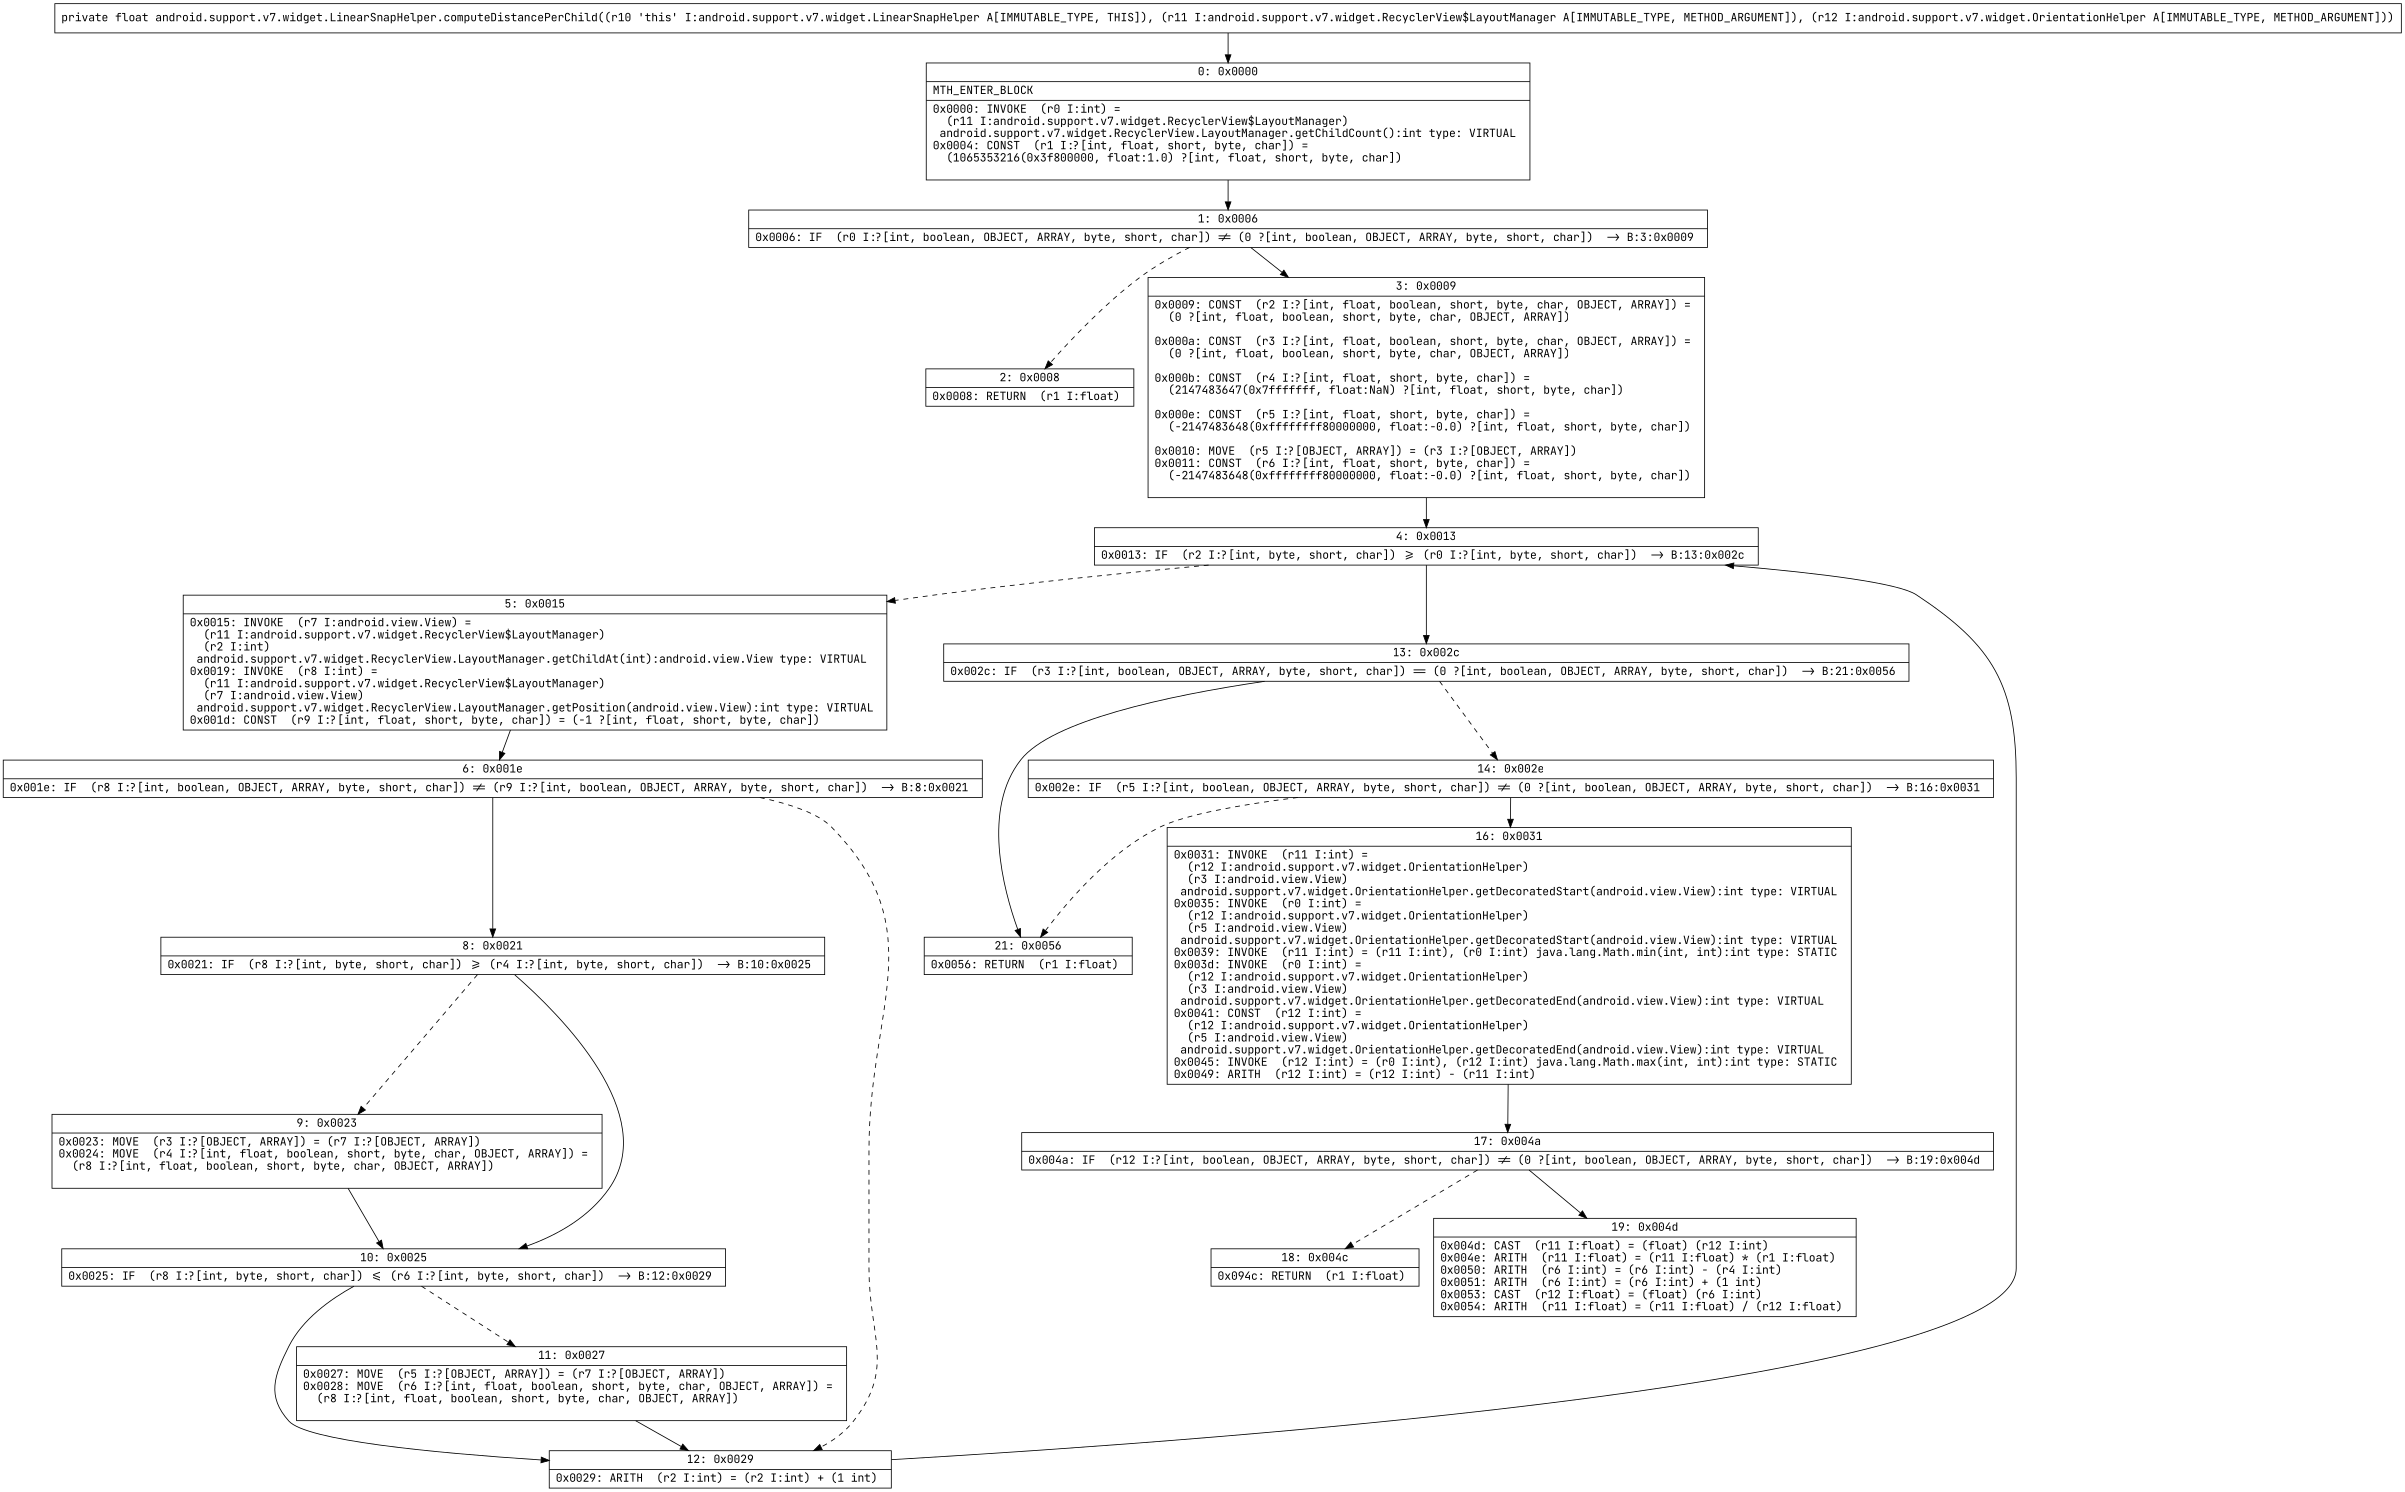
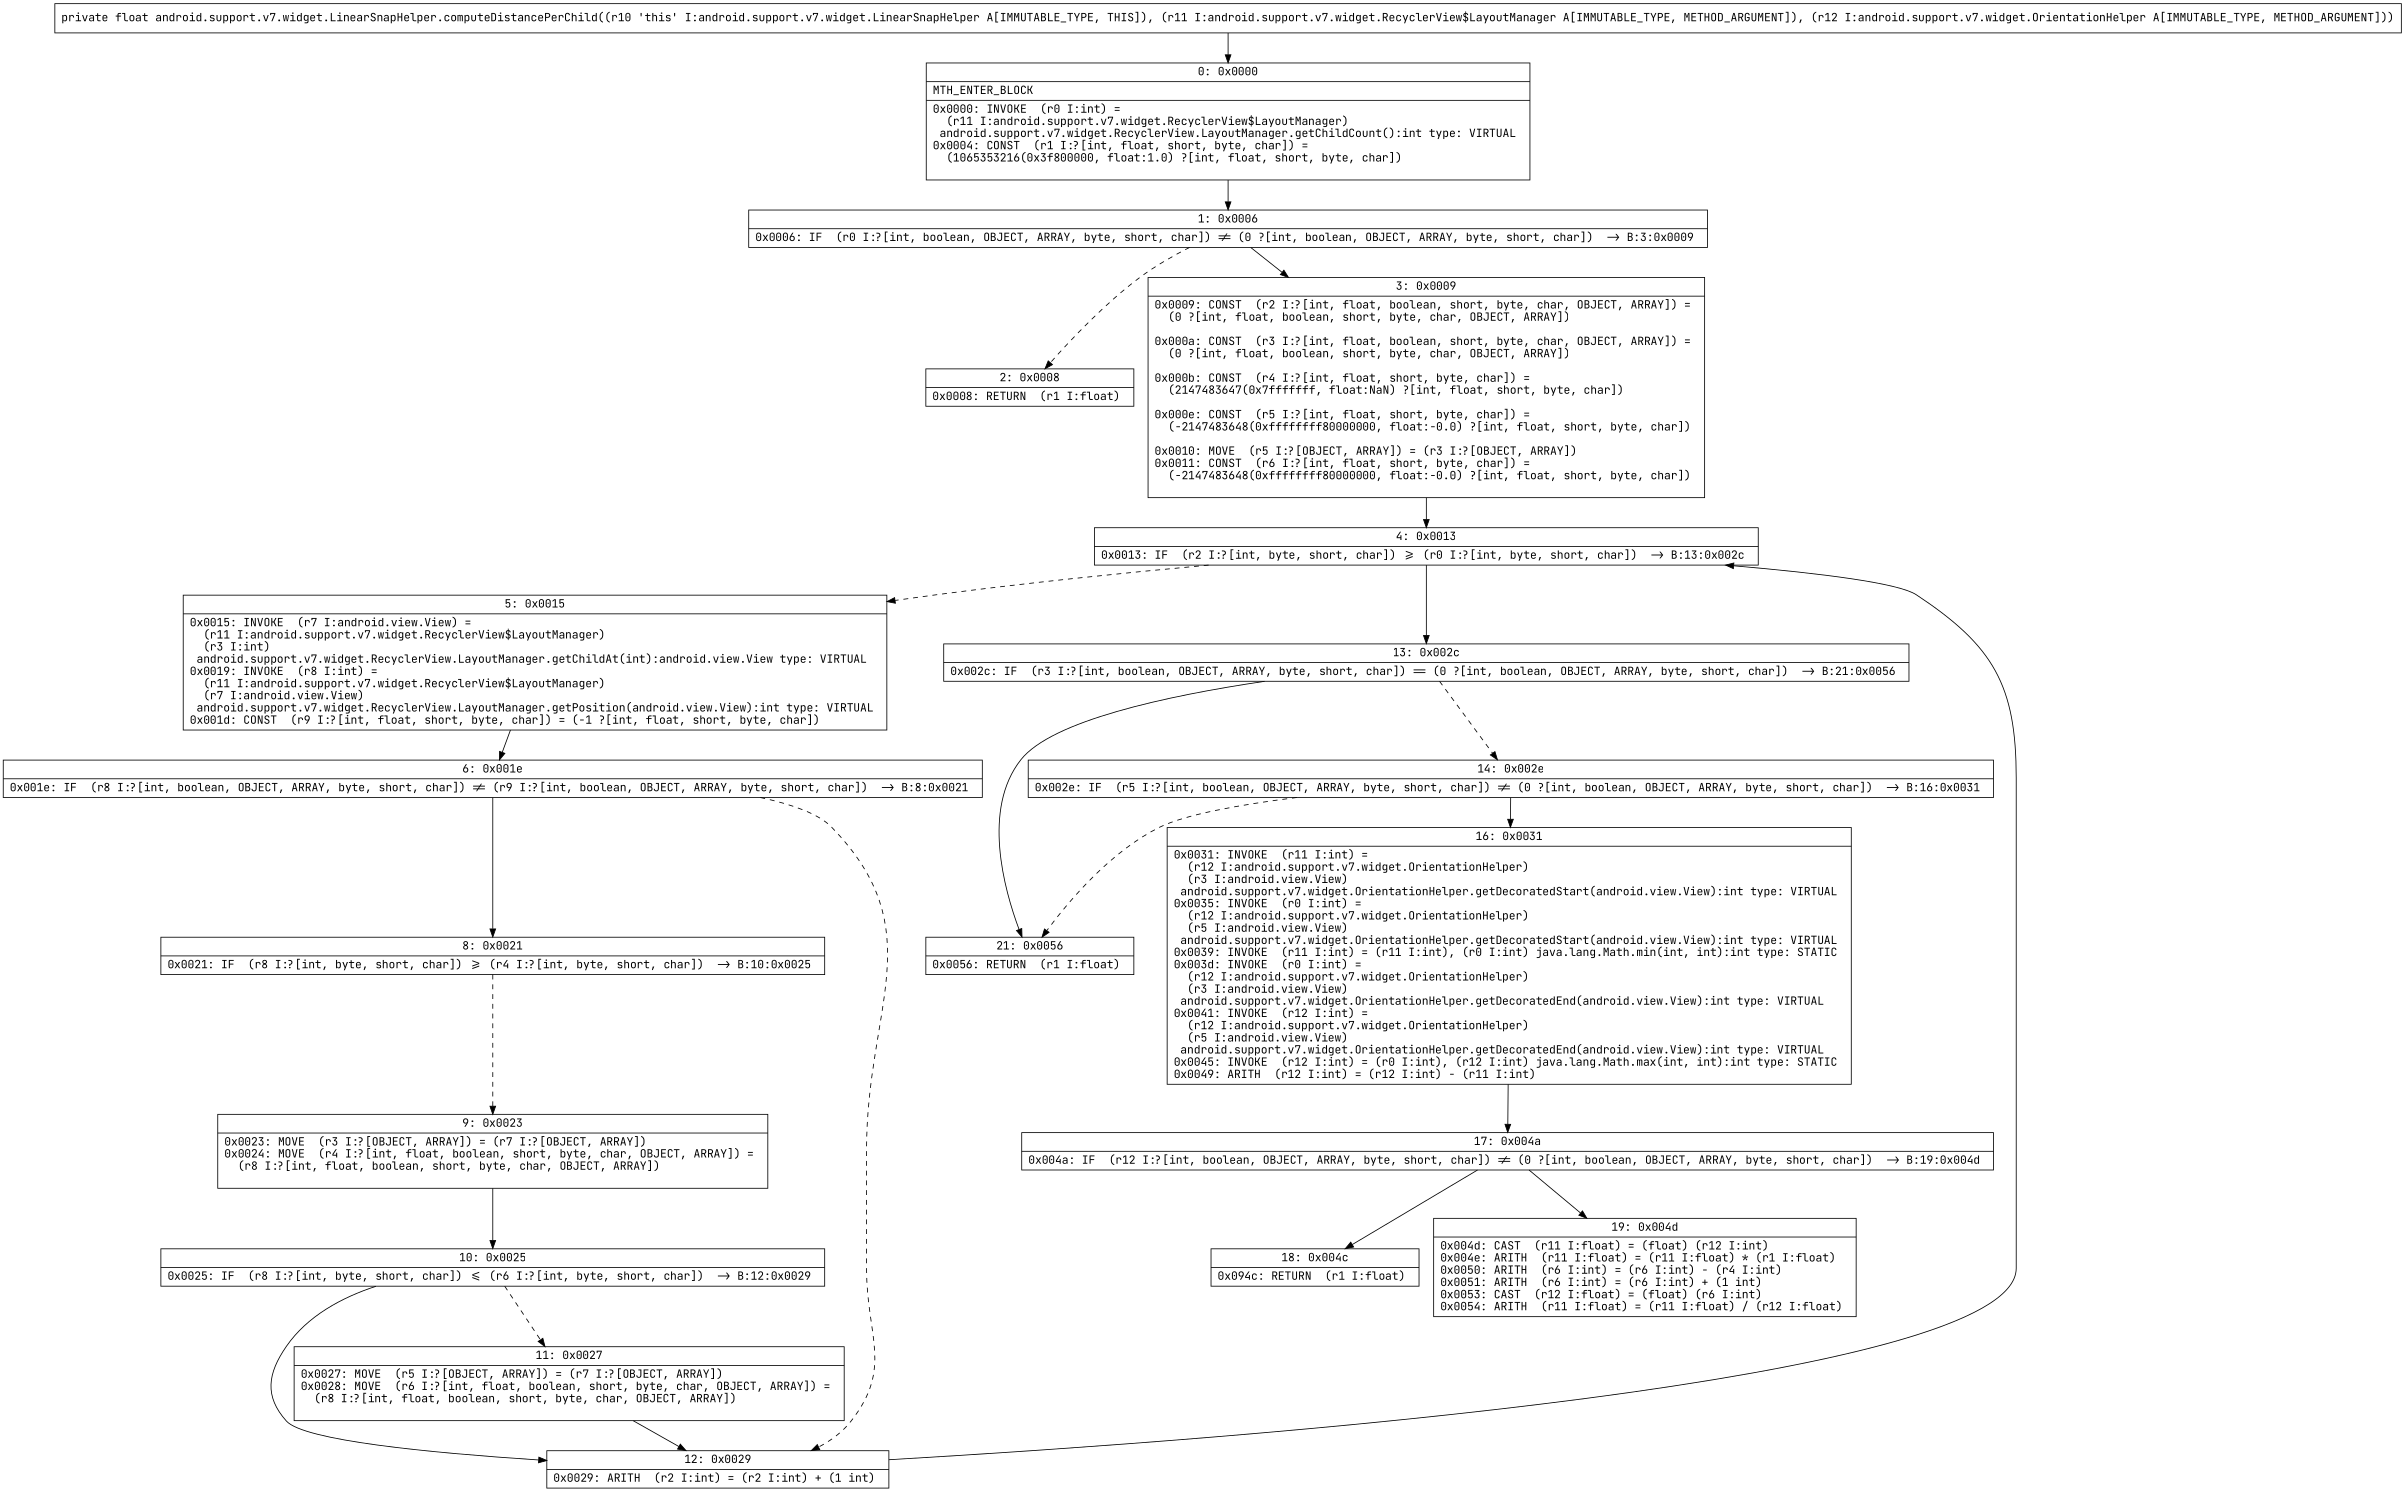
(230, 647) -> (230, 647)
(1271, 1014) -> (1274, 1014)
(619, 1116) -> none
(1415, 1207) -> (1415, 1207)
